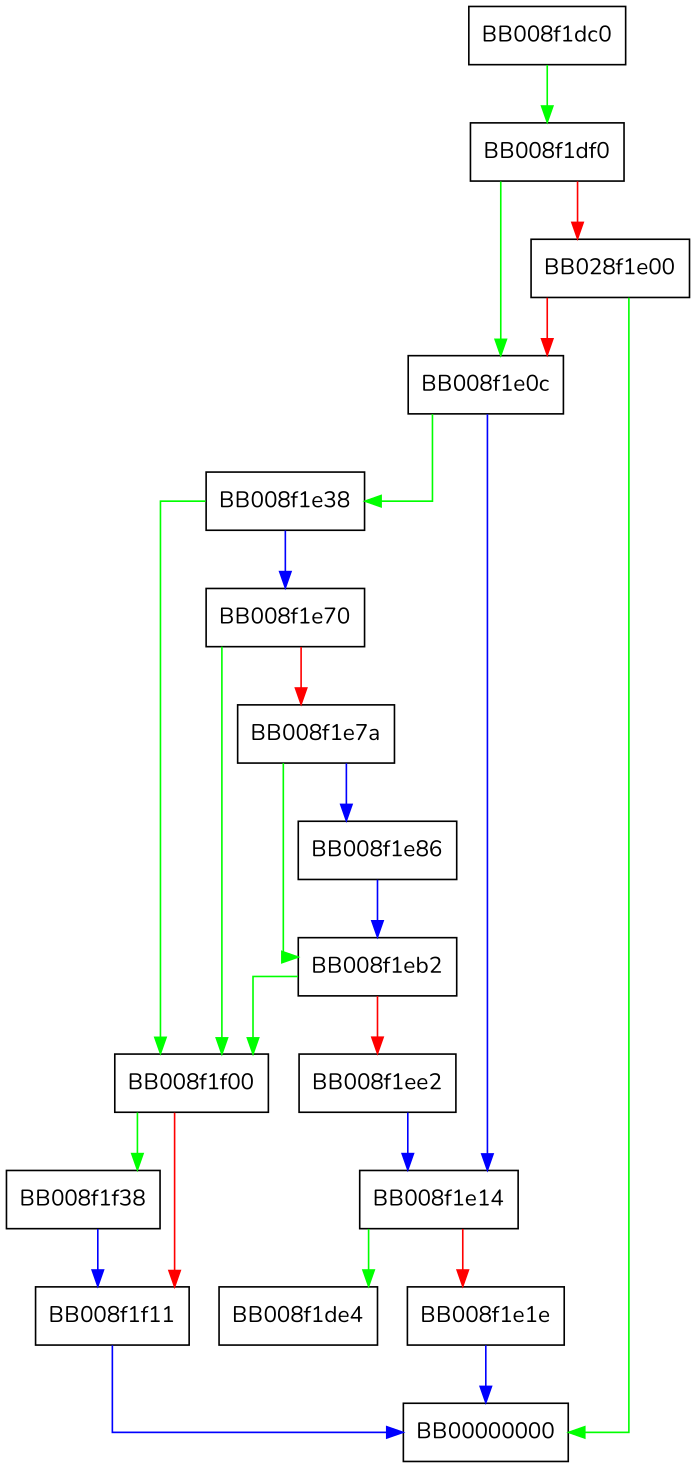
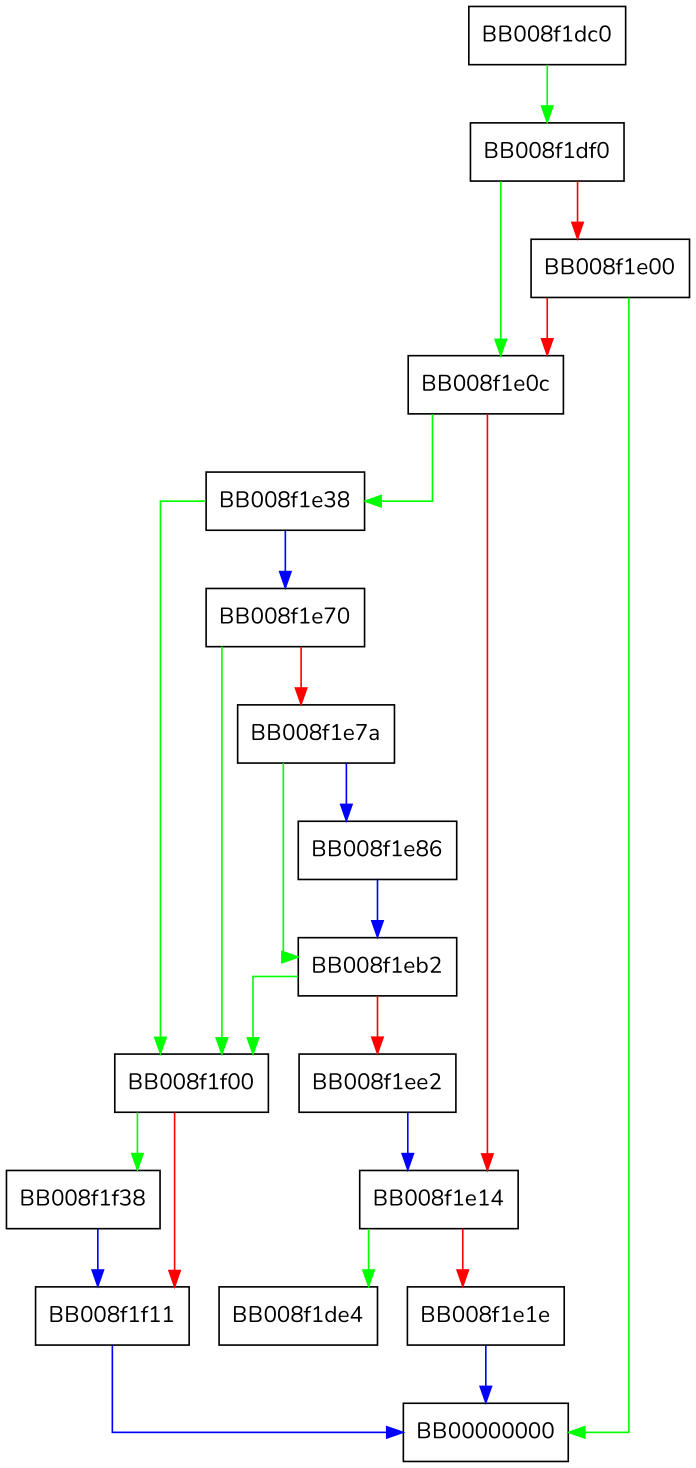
(610, 268) -> (610, 268)
(487, 784) -> (487, 784)
